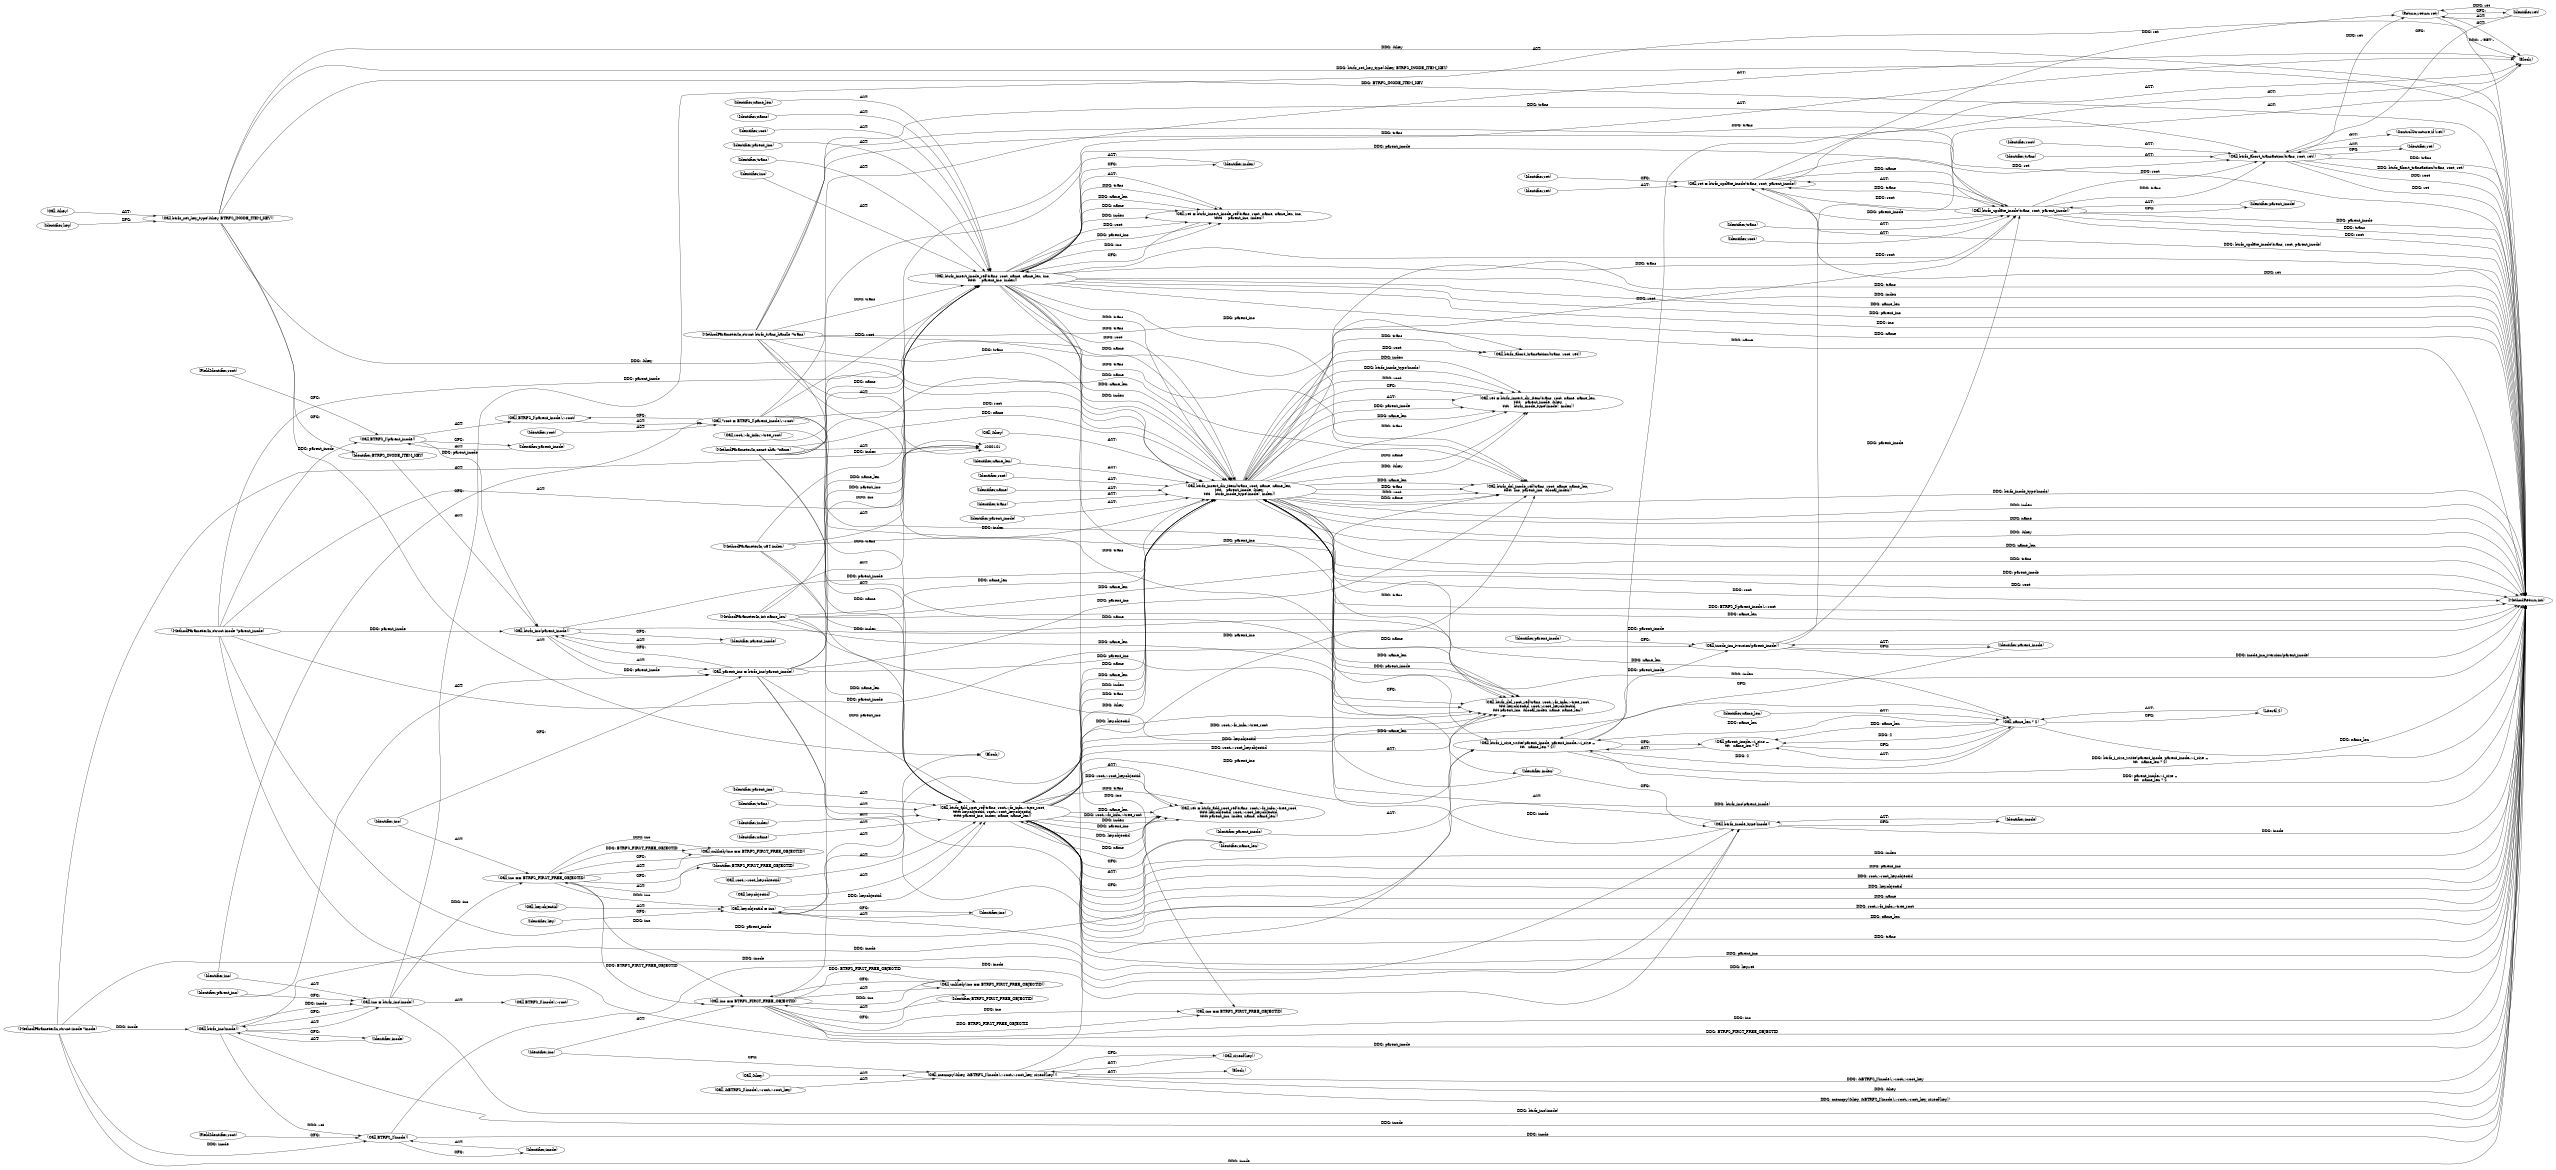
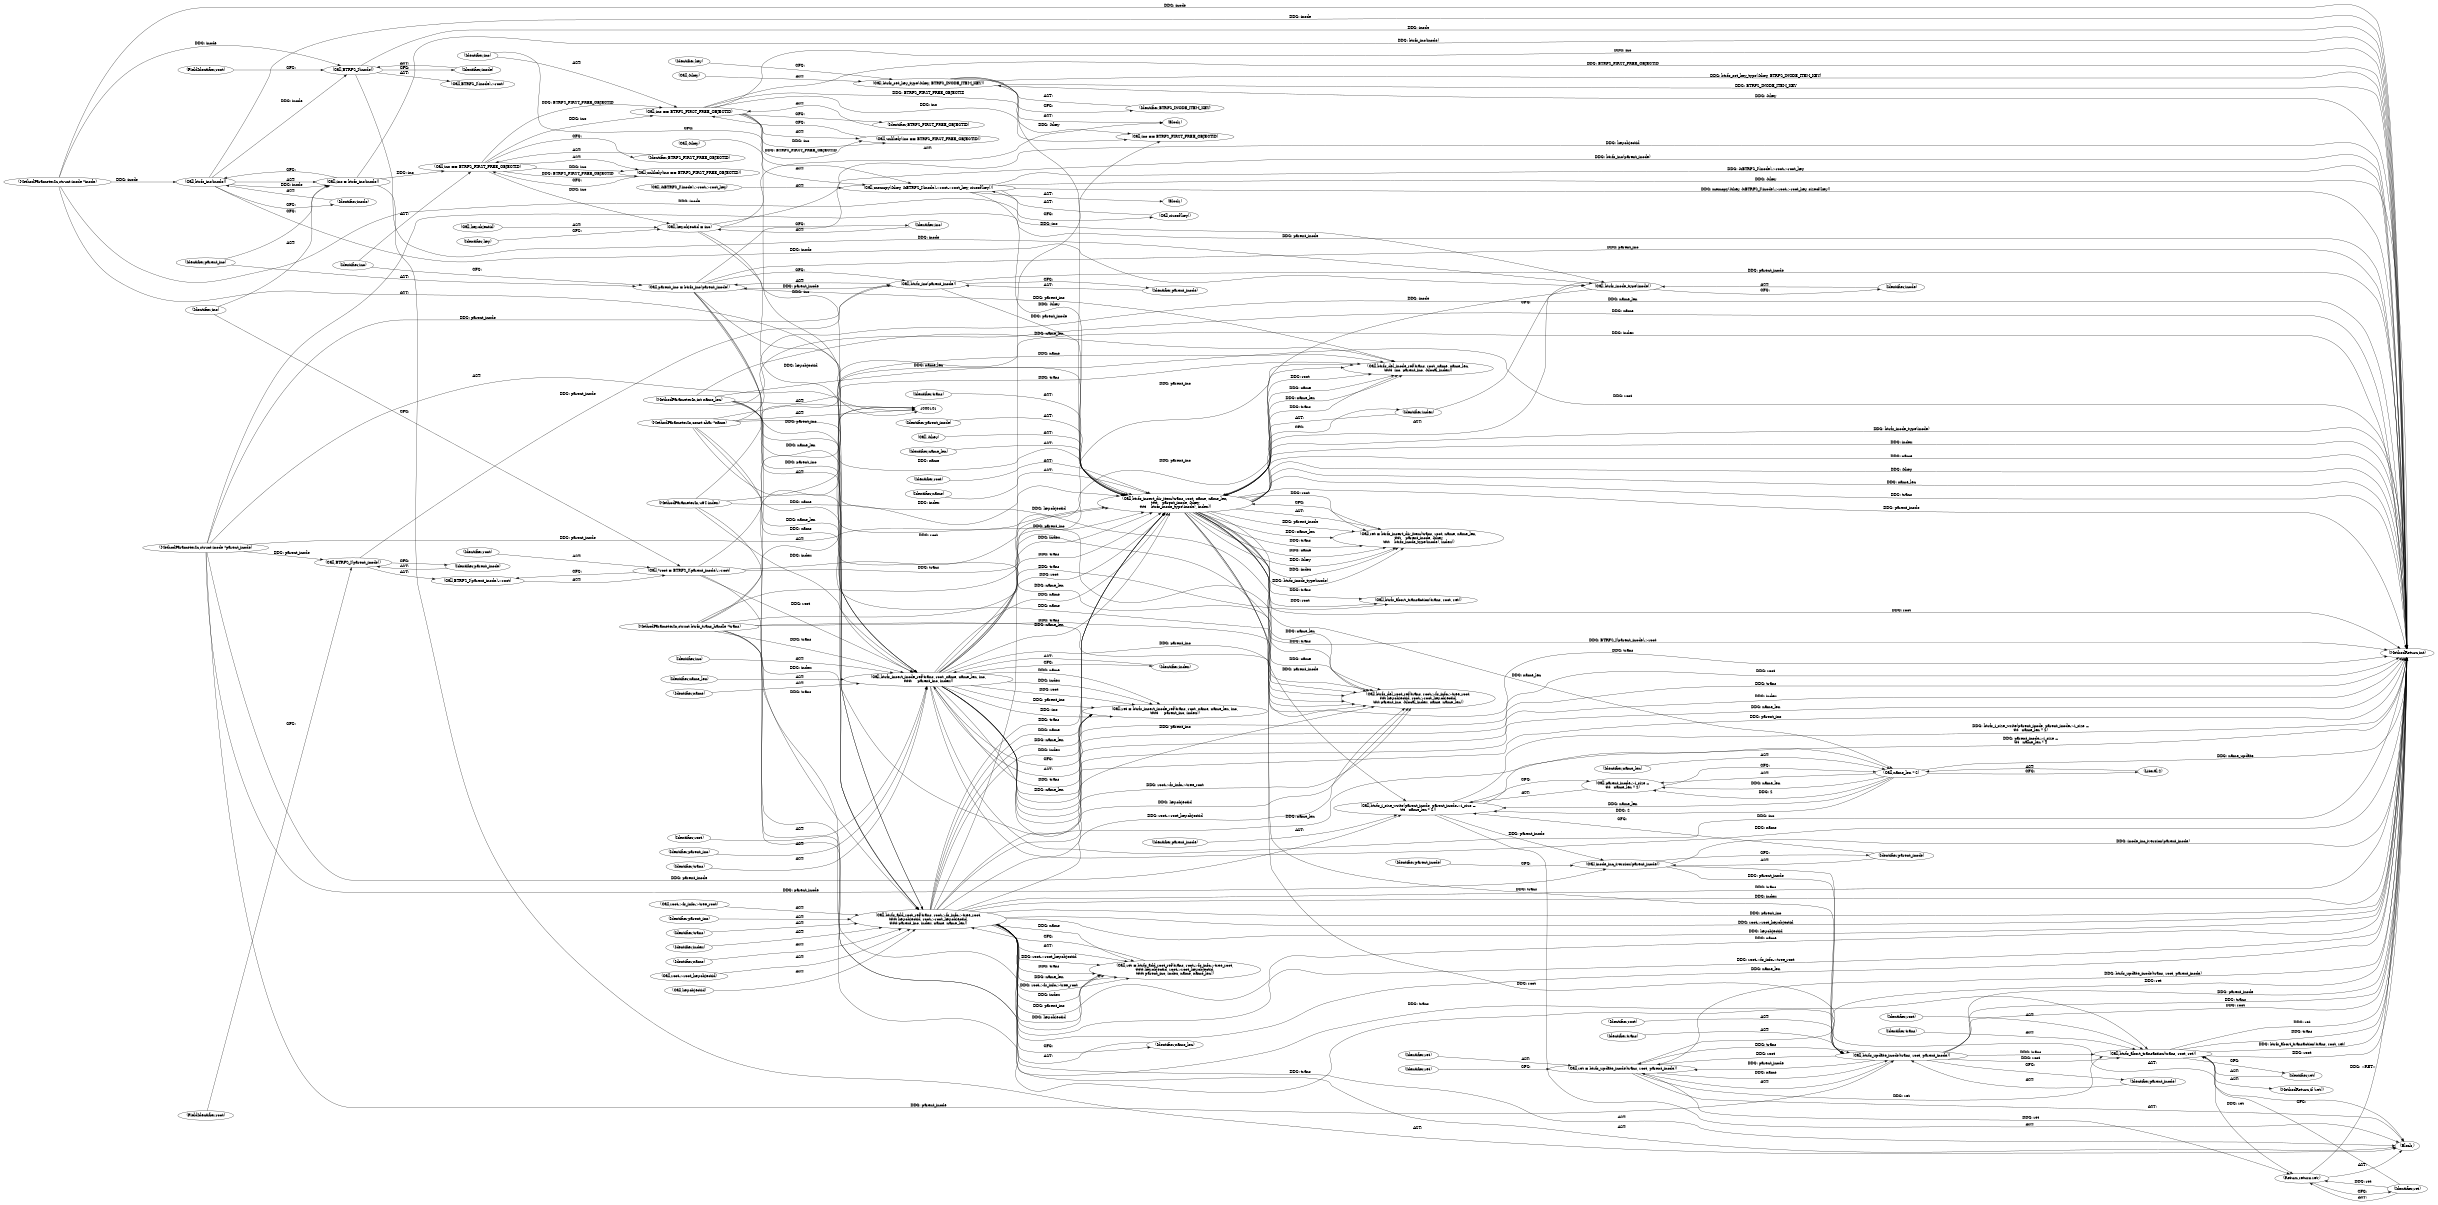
(2421, 132) -> (2302, 1090)
(1300, 149) -> (828, 1108)
(464, 542) -> (1064, 102)
(2354, 740) -> (2235, 756)
(2243, 833) -> none
(1742, 967) -> (1623, 143)
(463, 1002) -> (412, 77)
(316, 1125) -> (292, 101)
